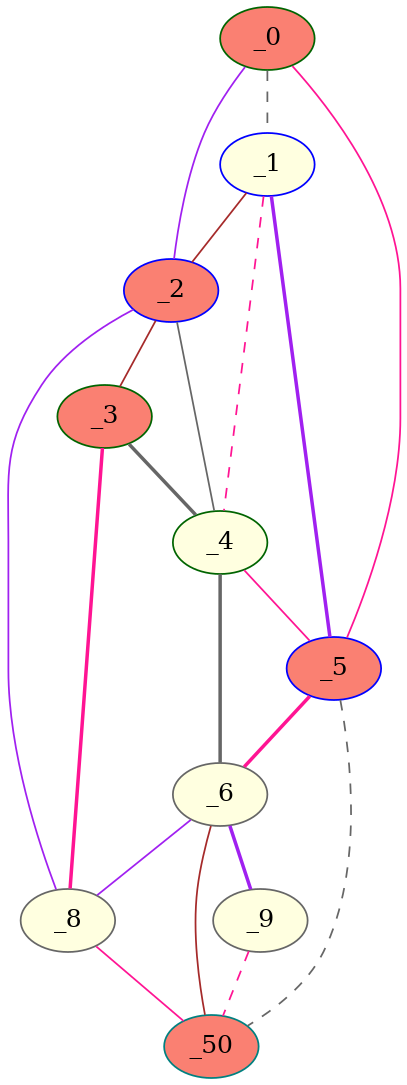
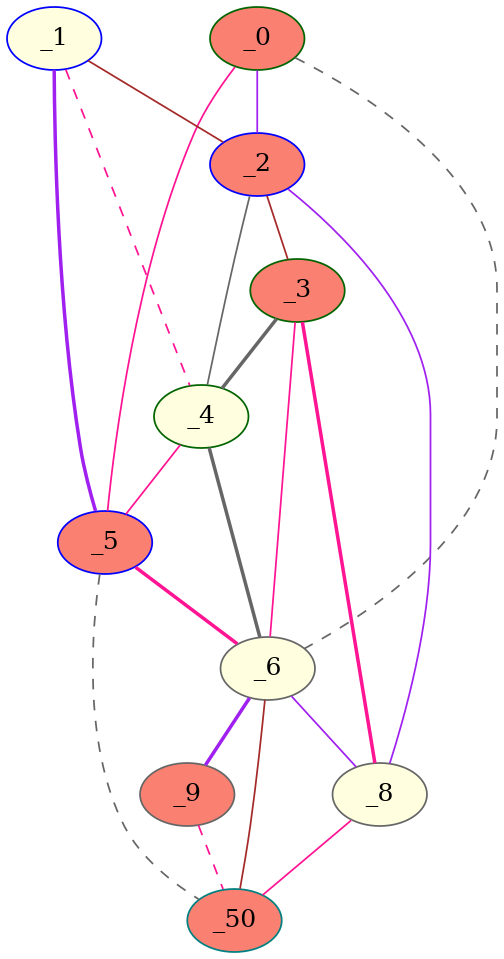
(267, 102) -> (497, 350)
none -> (283, 479)
(260, 920) -> (187, 794)
